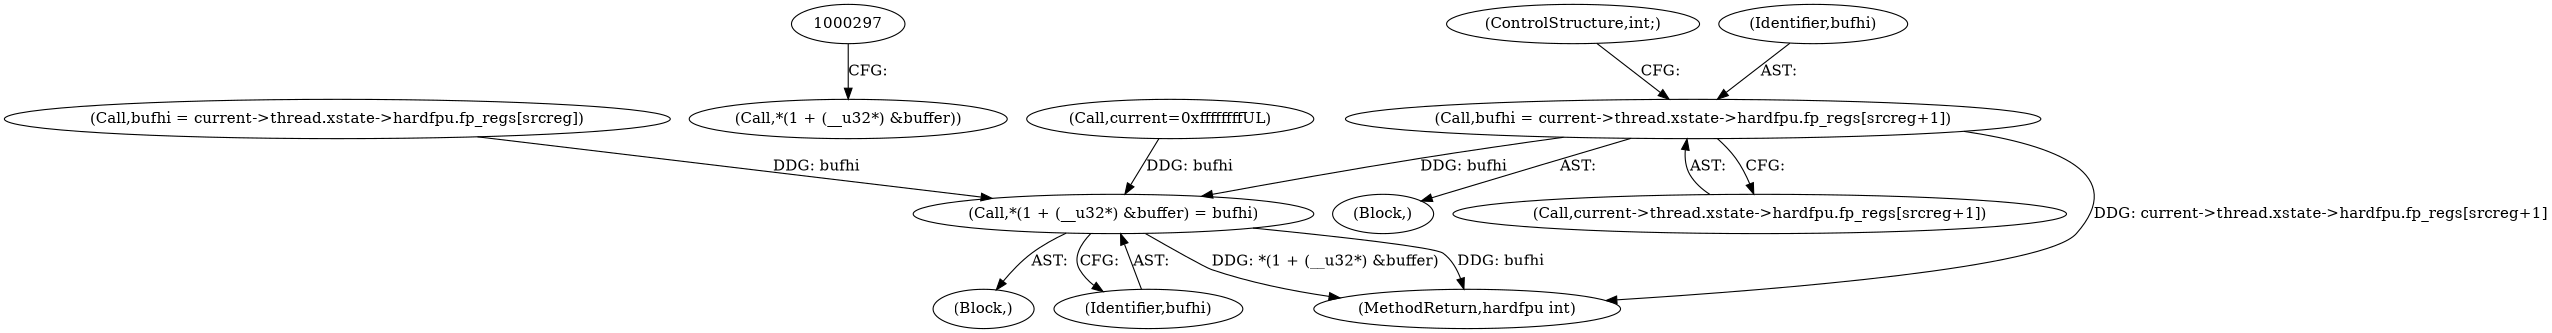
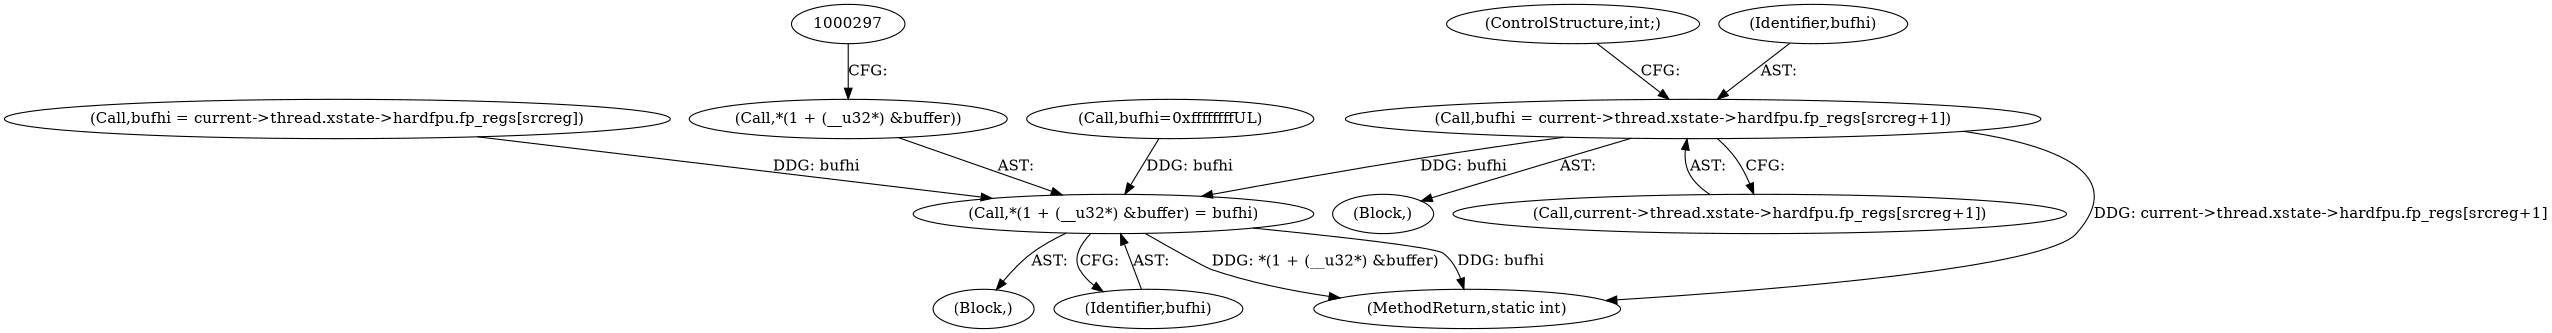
(1170, 119) -> (1170, 119)
none -> (975, 164)
(1467, 309) -> (1467, 309)
